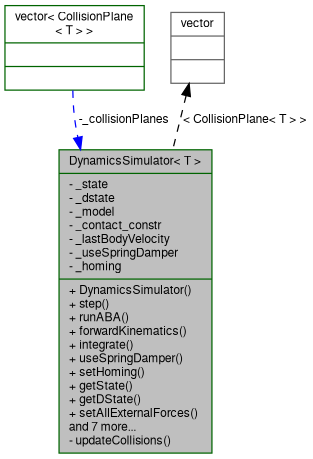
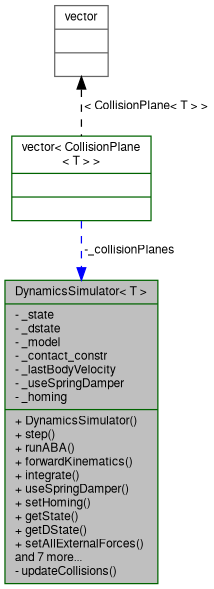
(179, 123) -> (81, 113)
